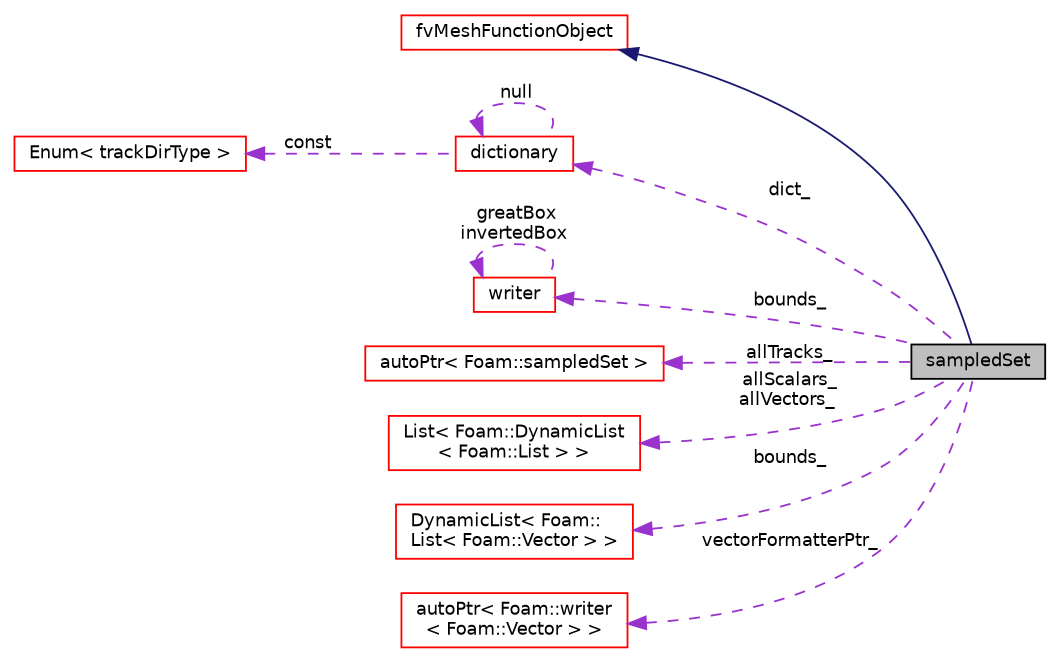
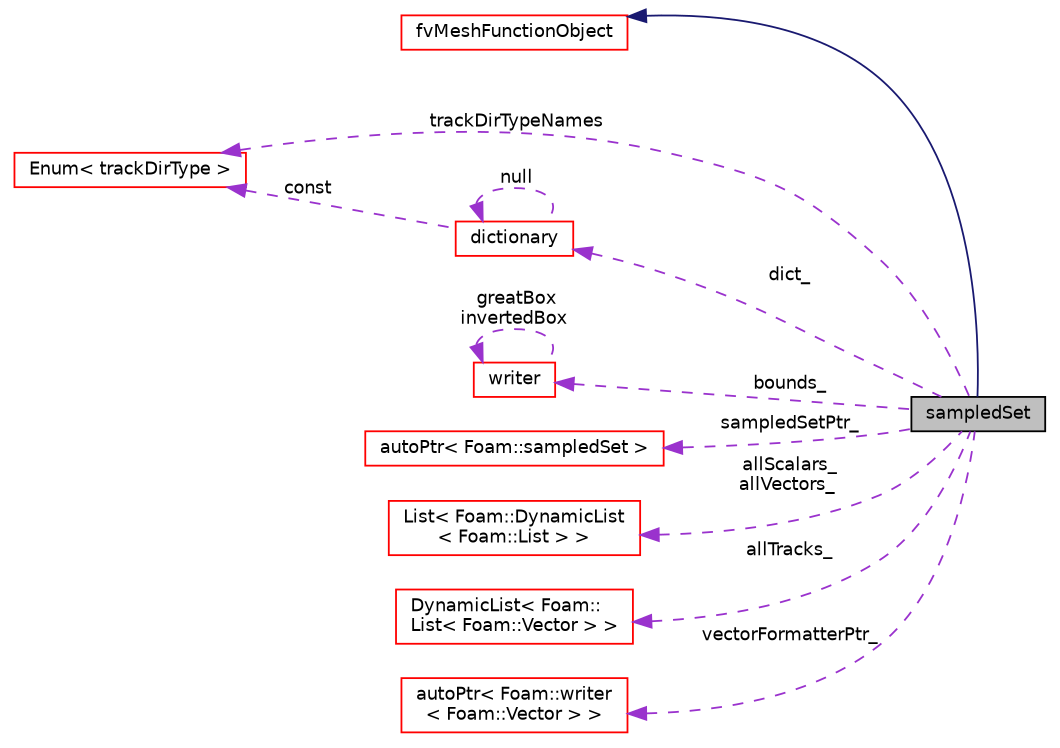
none -> (656, 150)
(788, 354) -> (788, 424)
(788, 458) -> (788, 551)
